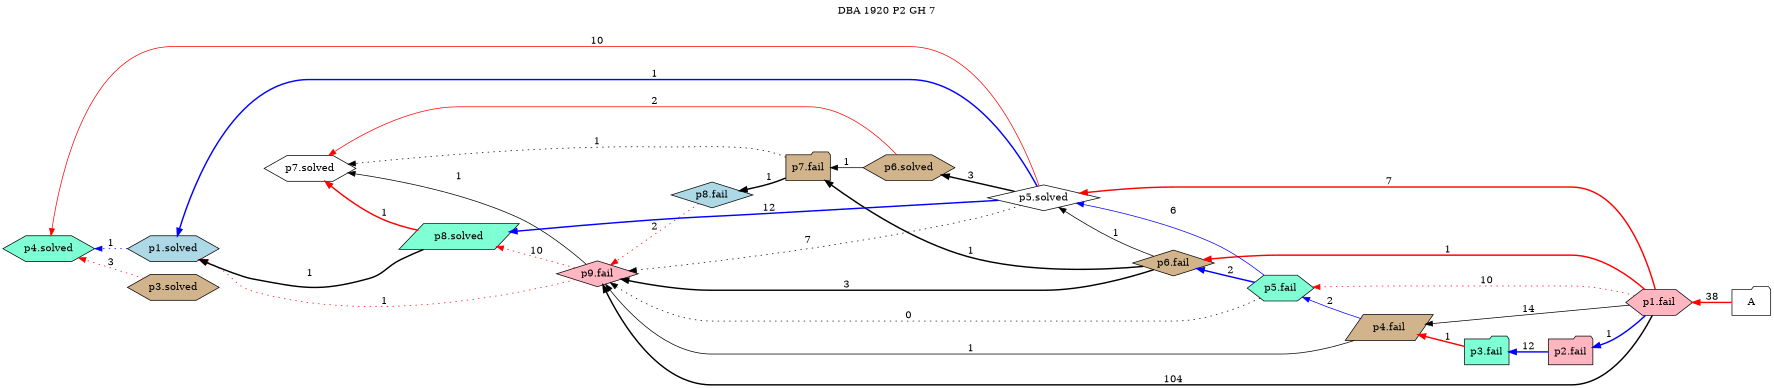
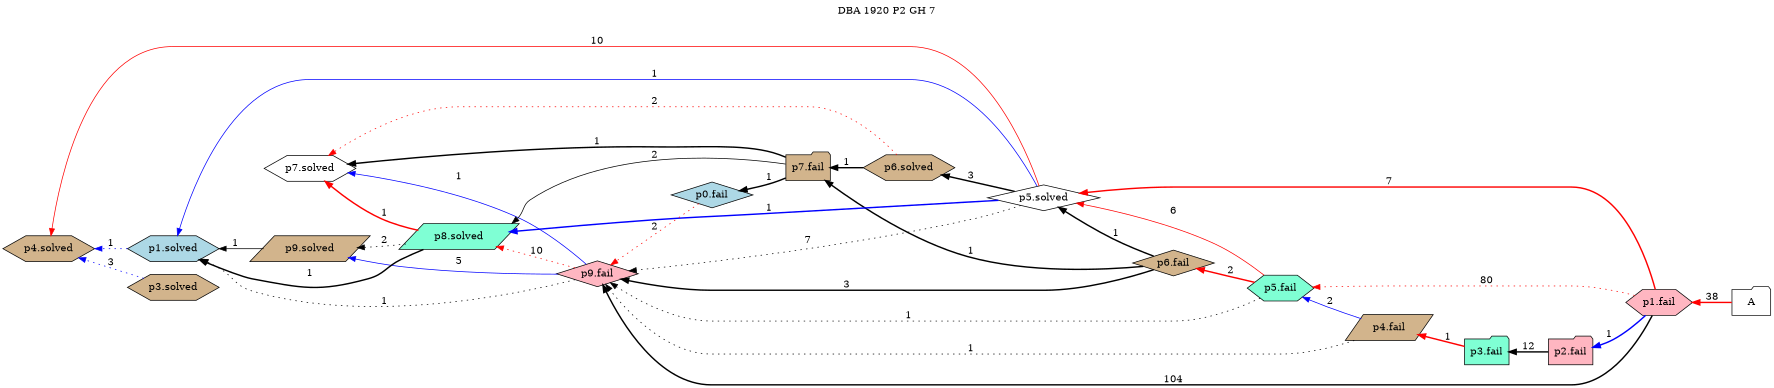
(591, 80) -> (591, 80)
(618, 107) -> (618, 107)
(571, 148) -> (571, 148)
none -> (643, 162)
(850, 168) -> (850, 168)
(712, 195) -> (712, 195)
(478, 202) -> (478, 202)
(769, 208) -> (769, 208)
(1178, 229) -> (1178, 229)
(1108, 236) -> (1108, 236)
(49, 249) -> (49, 249)
none -> (310, 249)
(1432, 255) -> none
(115, 269) -> (115, 269)
(1229, 276) -> (1229, 276)
(1487, 281) -> (1487, 281)
(387, 306) -> (387, 306)
(1531, 314) -> none
(909, 316) -> (909, 316)
(1532, 352) -> (1532, 352)
(972, 354) -> (972, 354)
